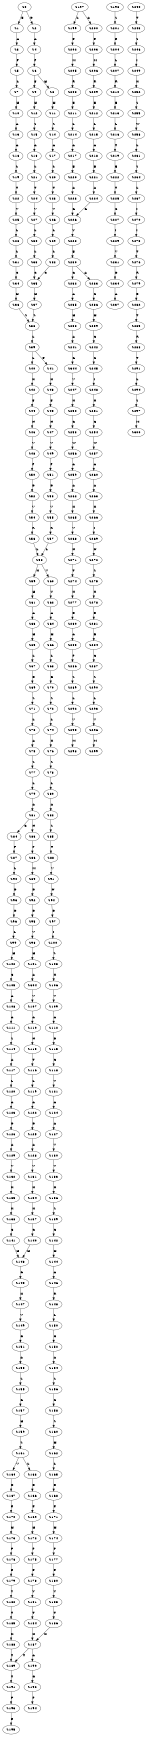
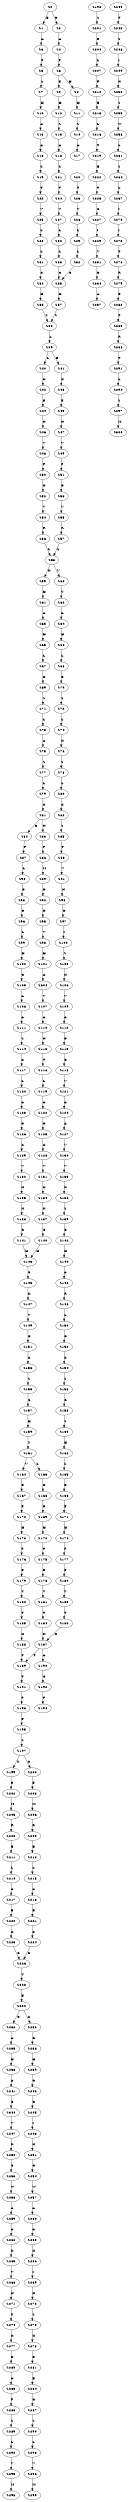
(53, 165) -> none
none -> (22, 1739)
